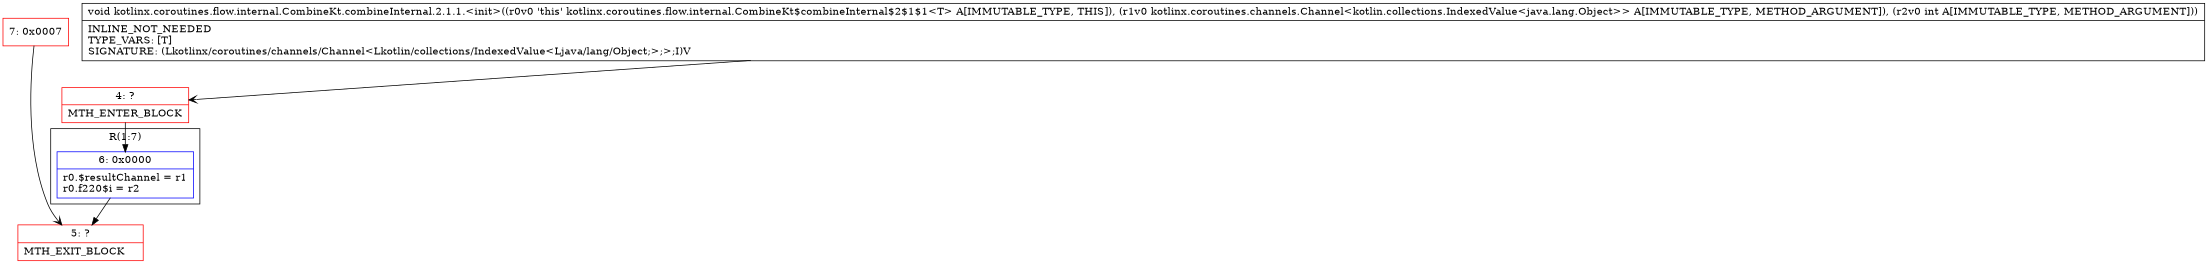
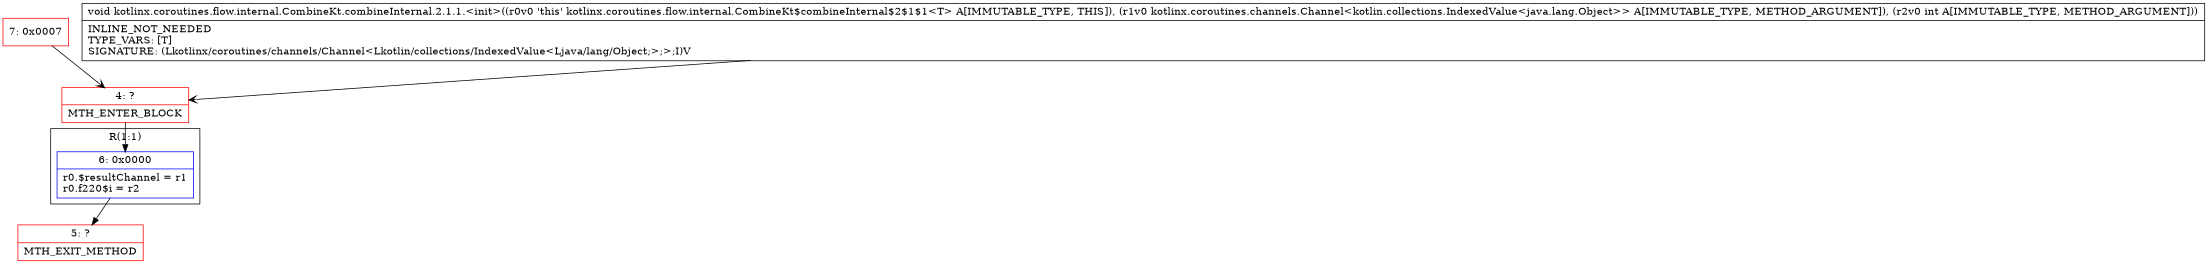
(32, 135) -> (75, 64)
(125, 137) -> (125, 137)
(75, 251) -> (81, 251)
